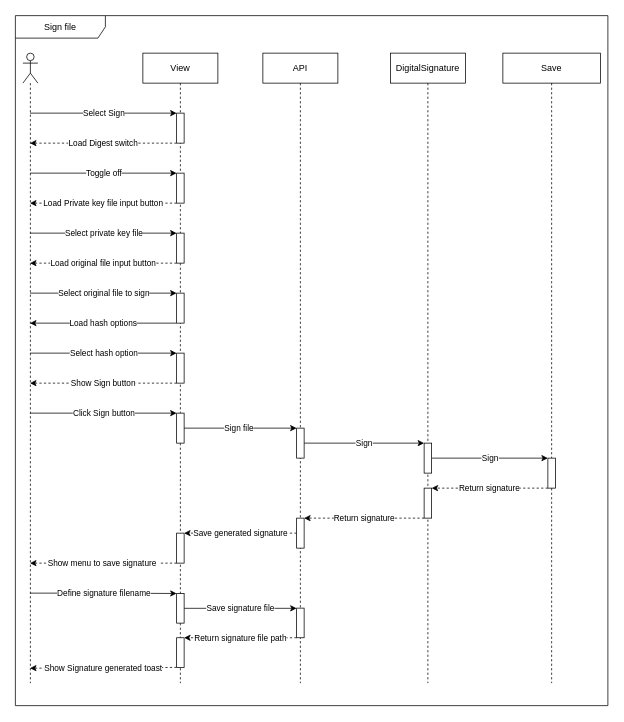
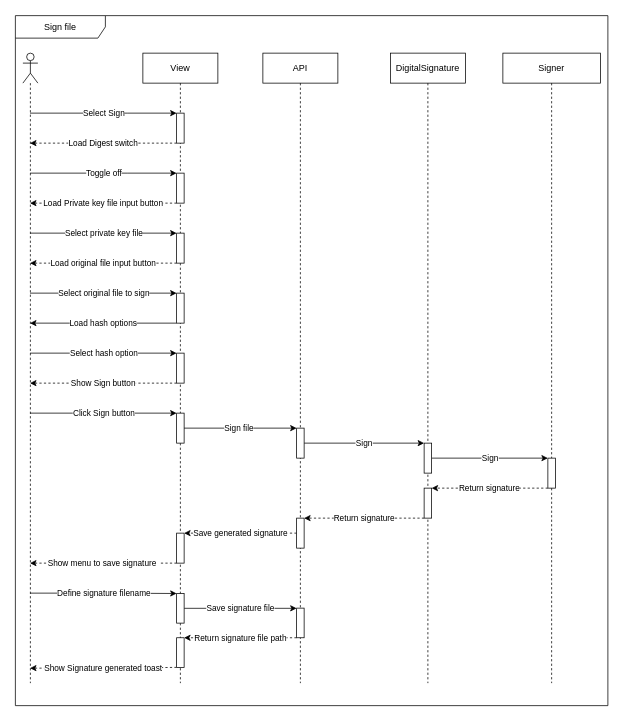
(552, 68) -> (552, 68)
